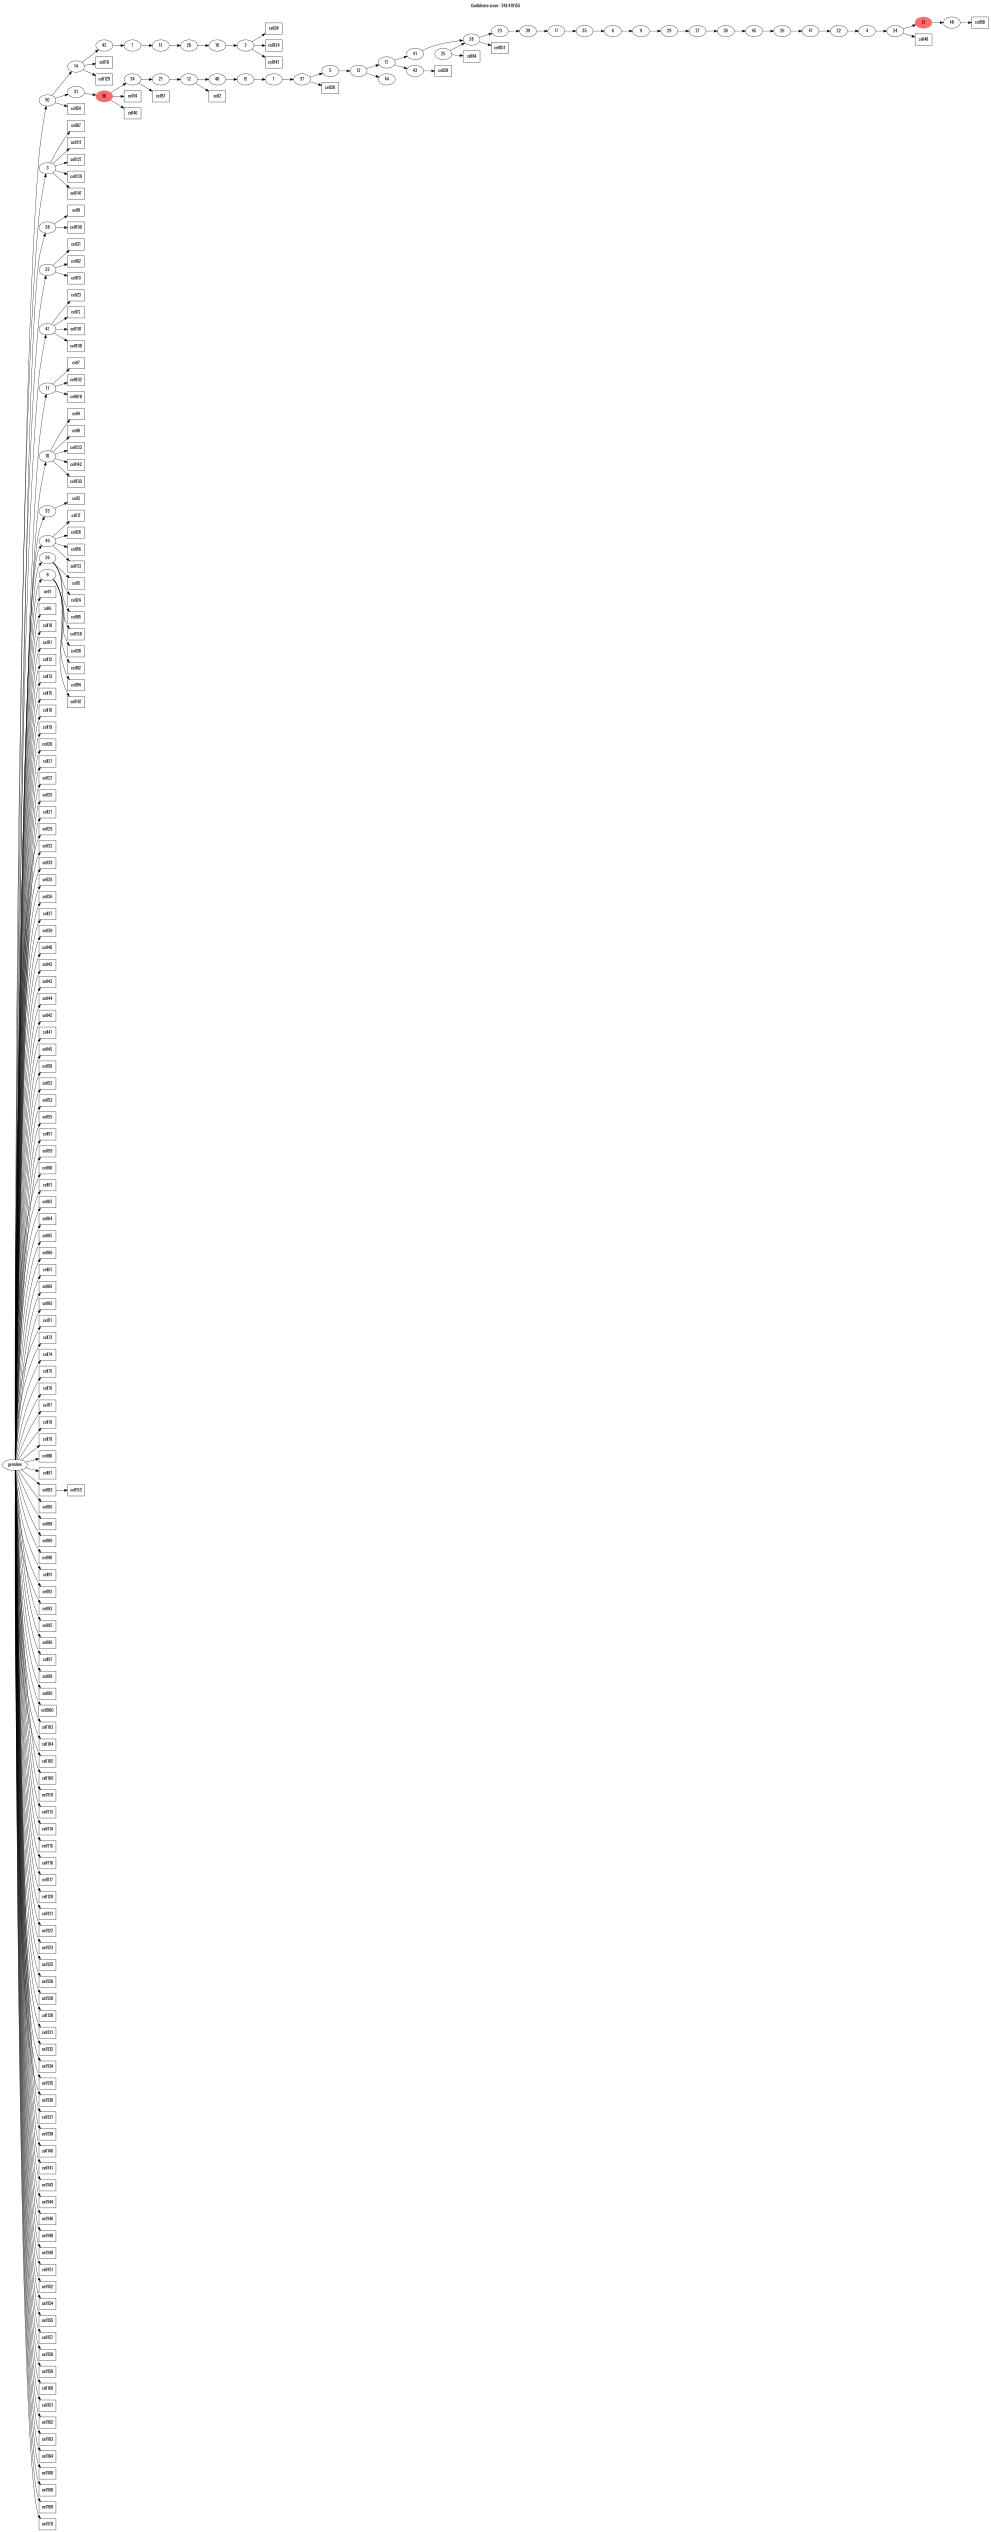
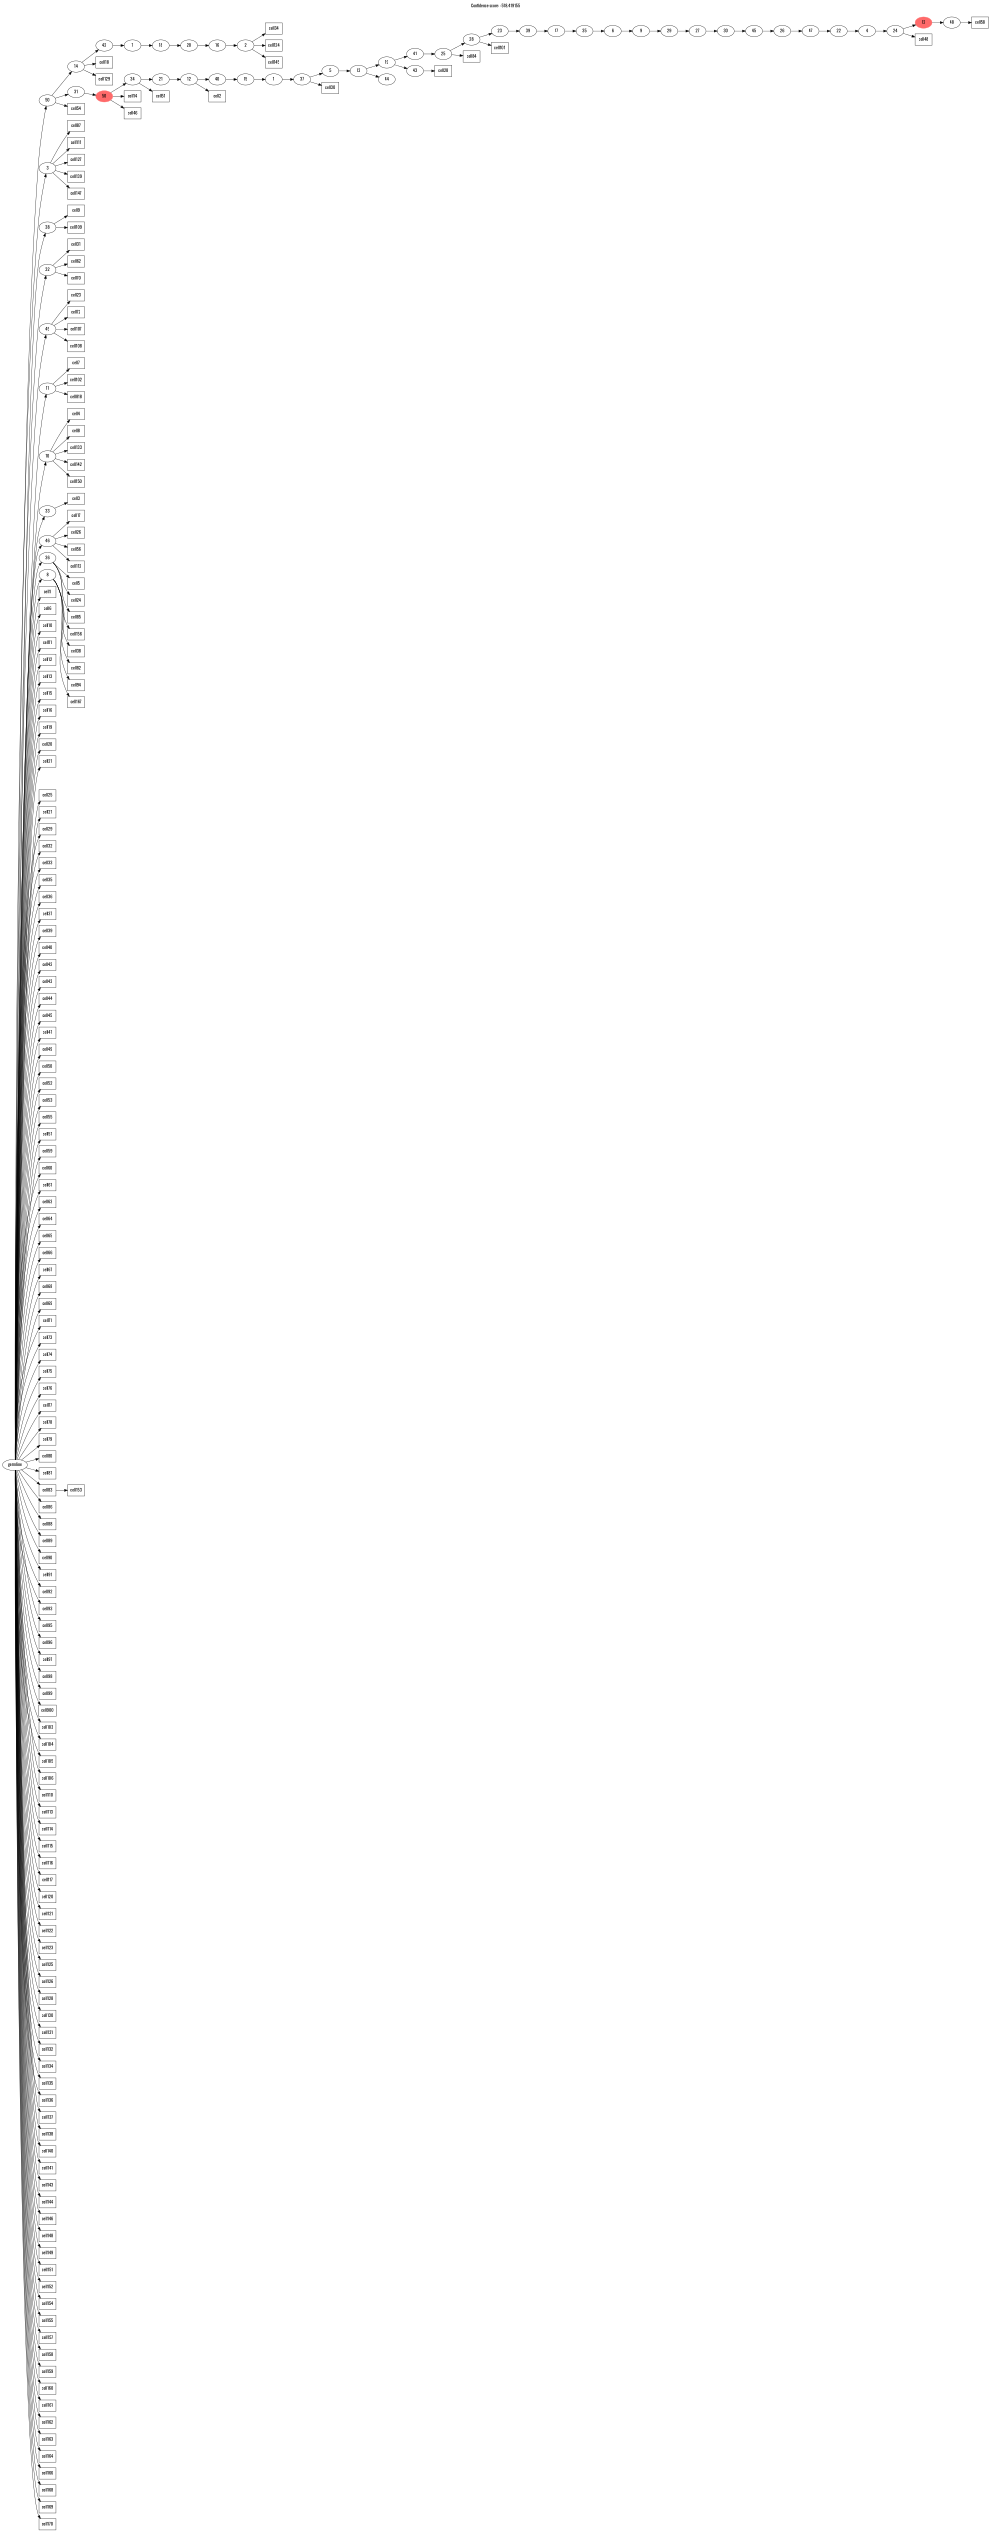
(440, 44) -> (428, 54)
(47, 778) -> none
